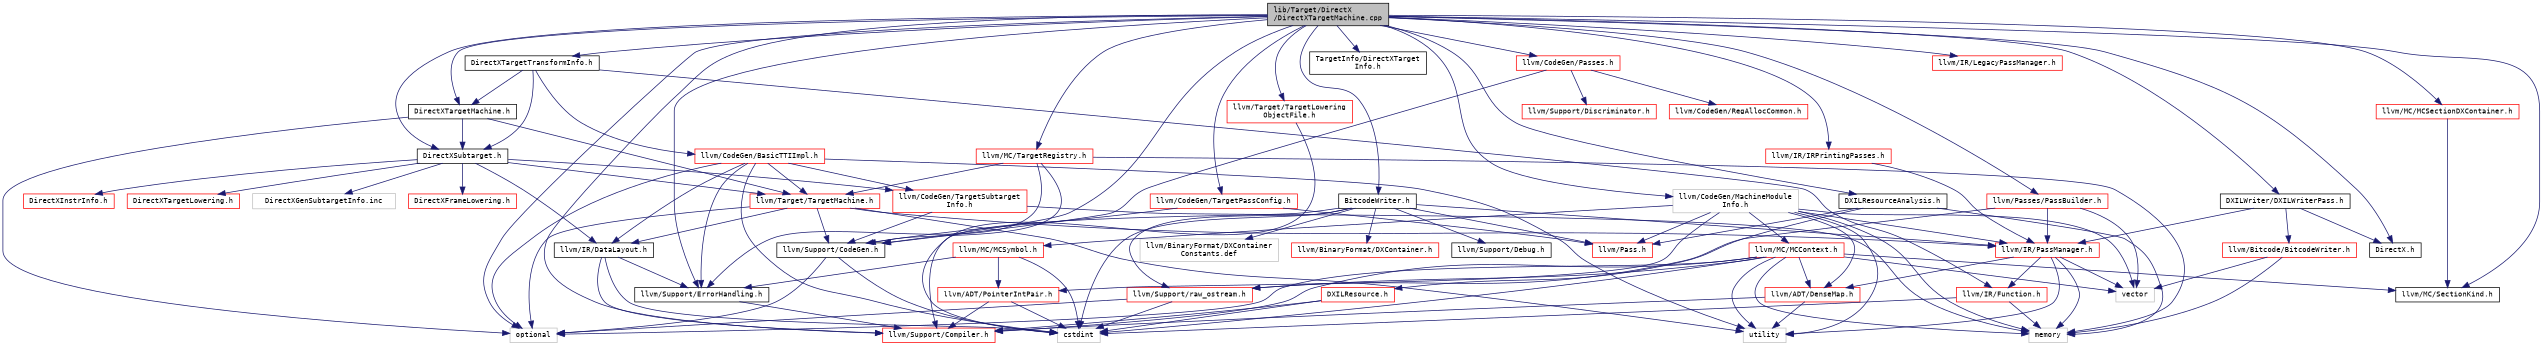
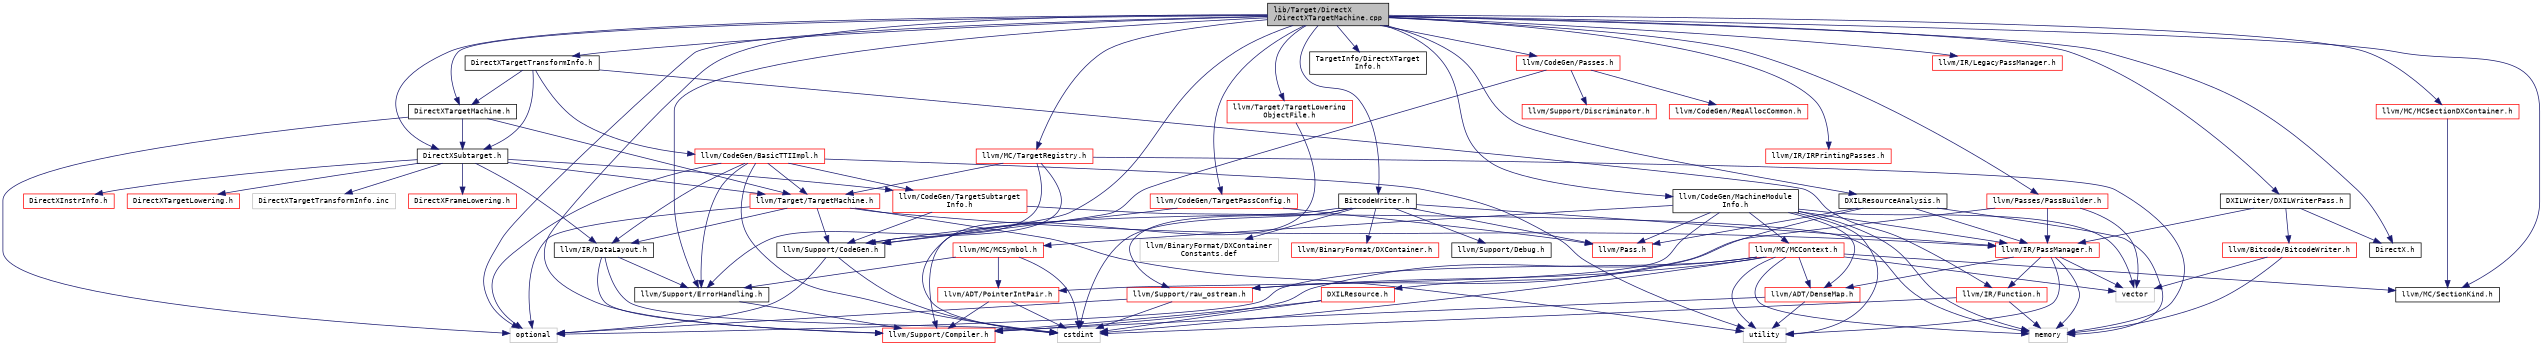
(1955, 190) -> (1967, 225)
(324, 201) -> (324, 201)
(1736, 201) -> (1736, 201)
